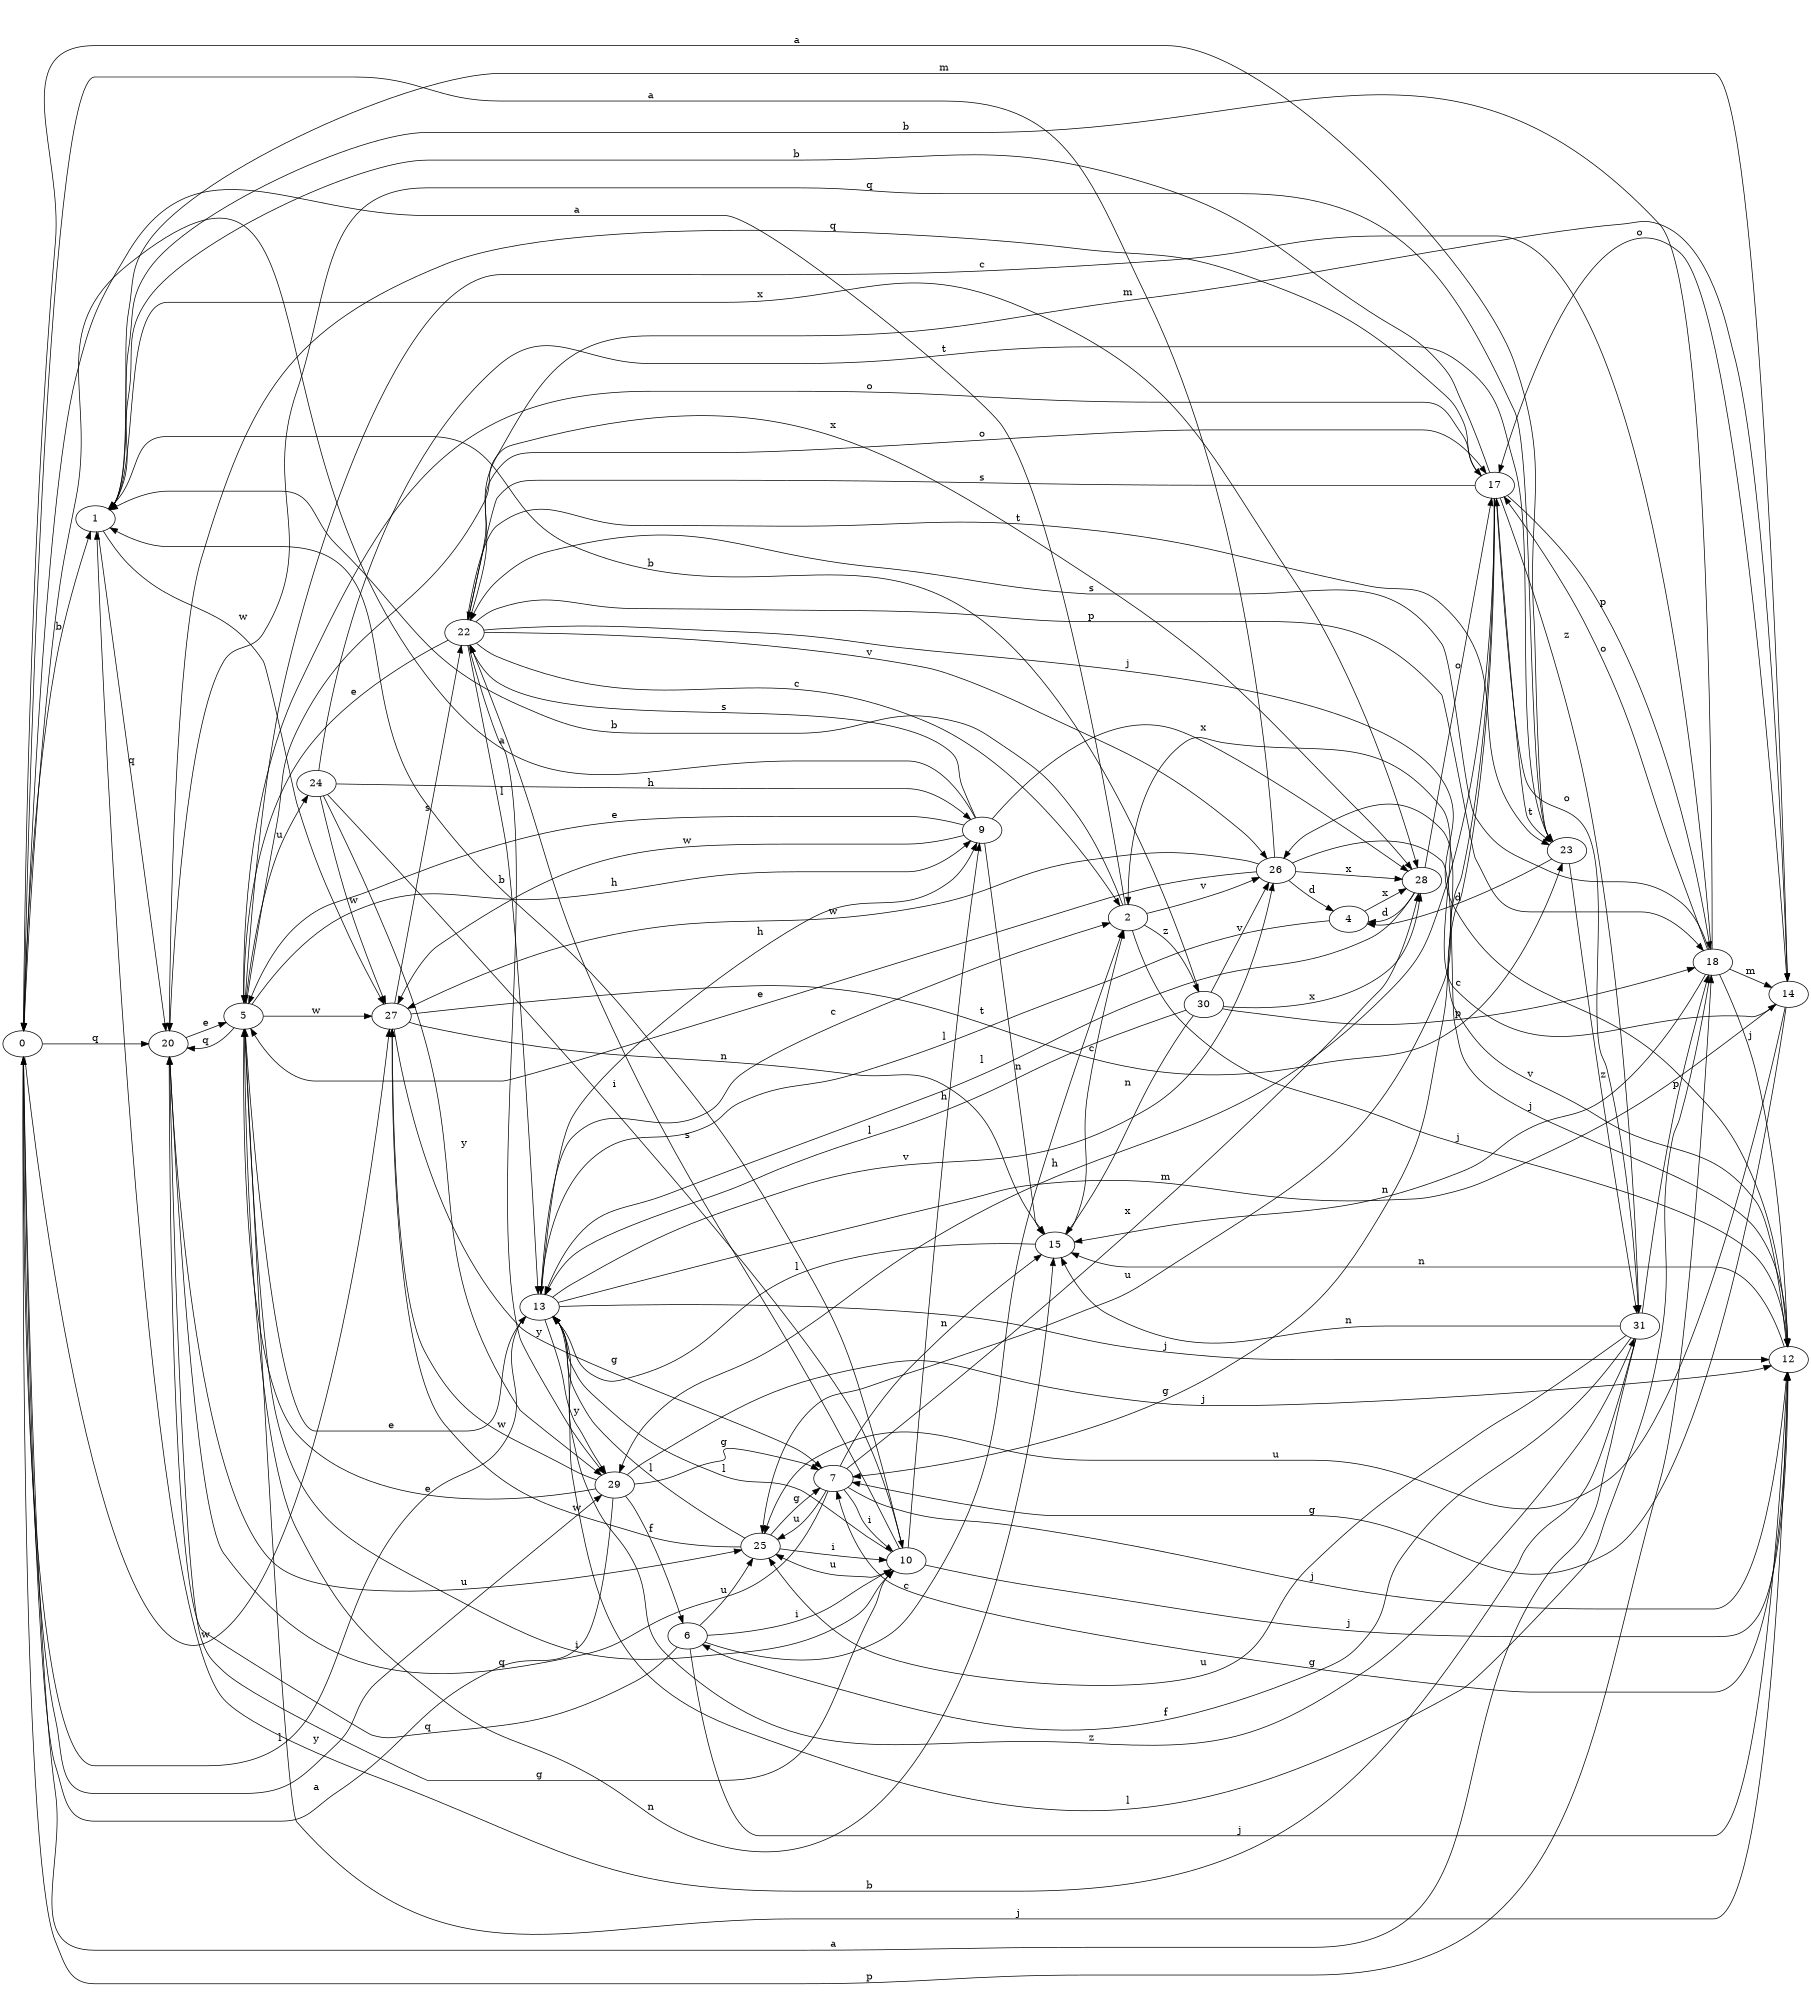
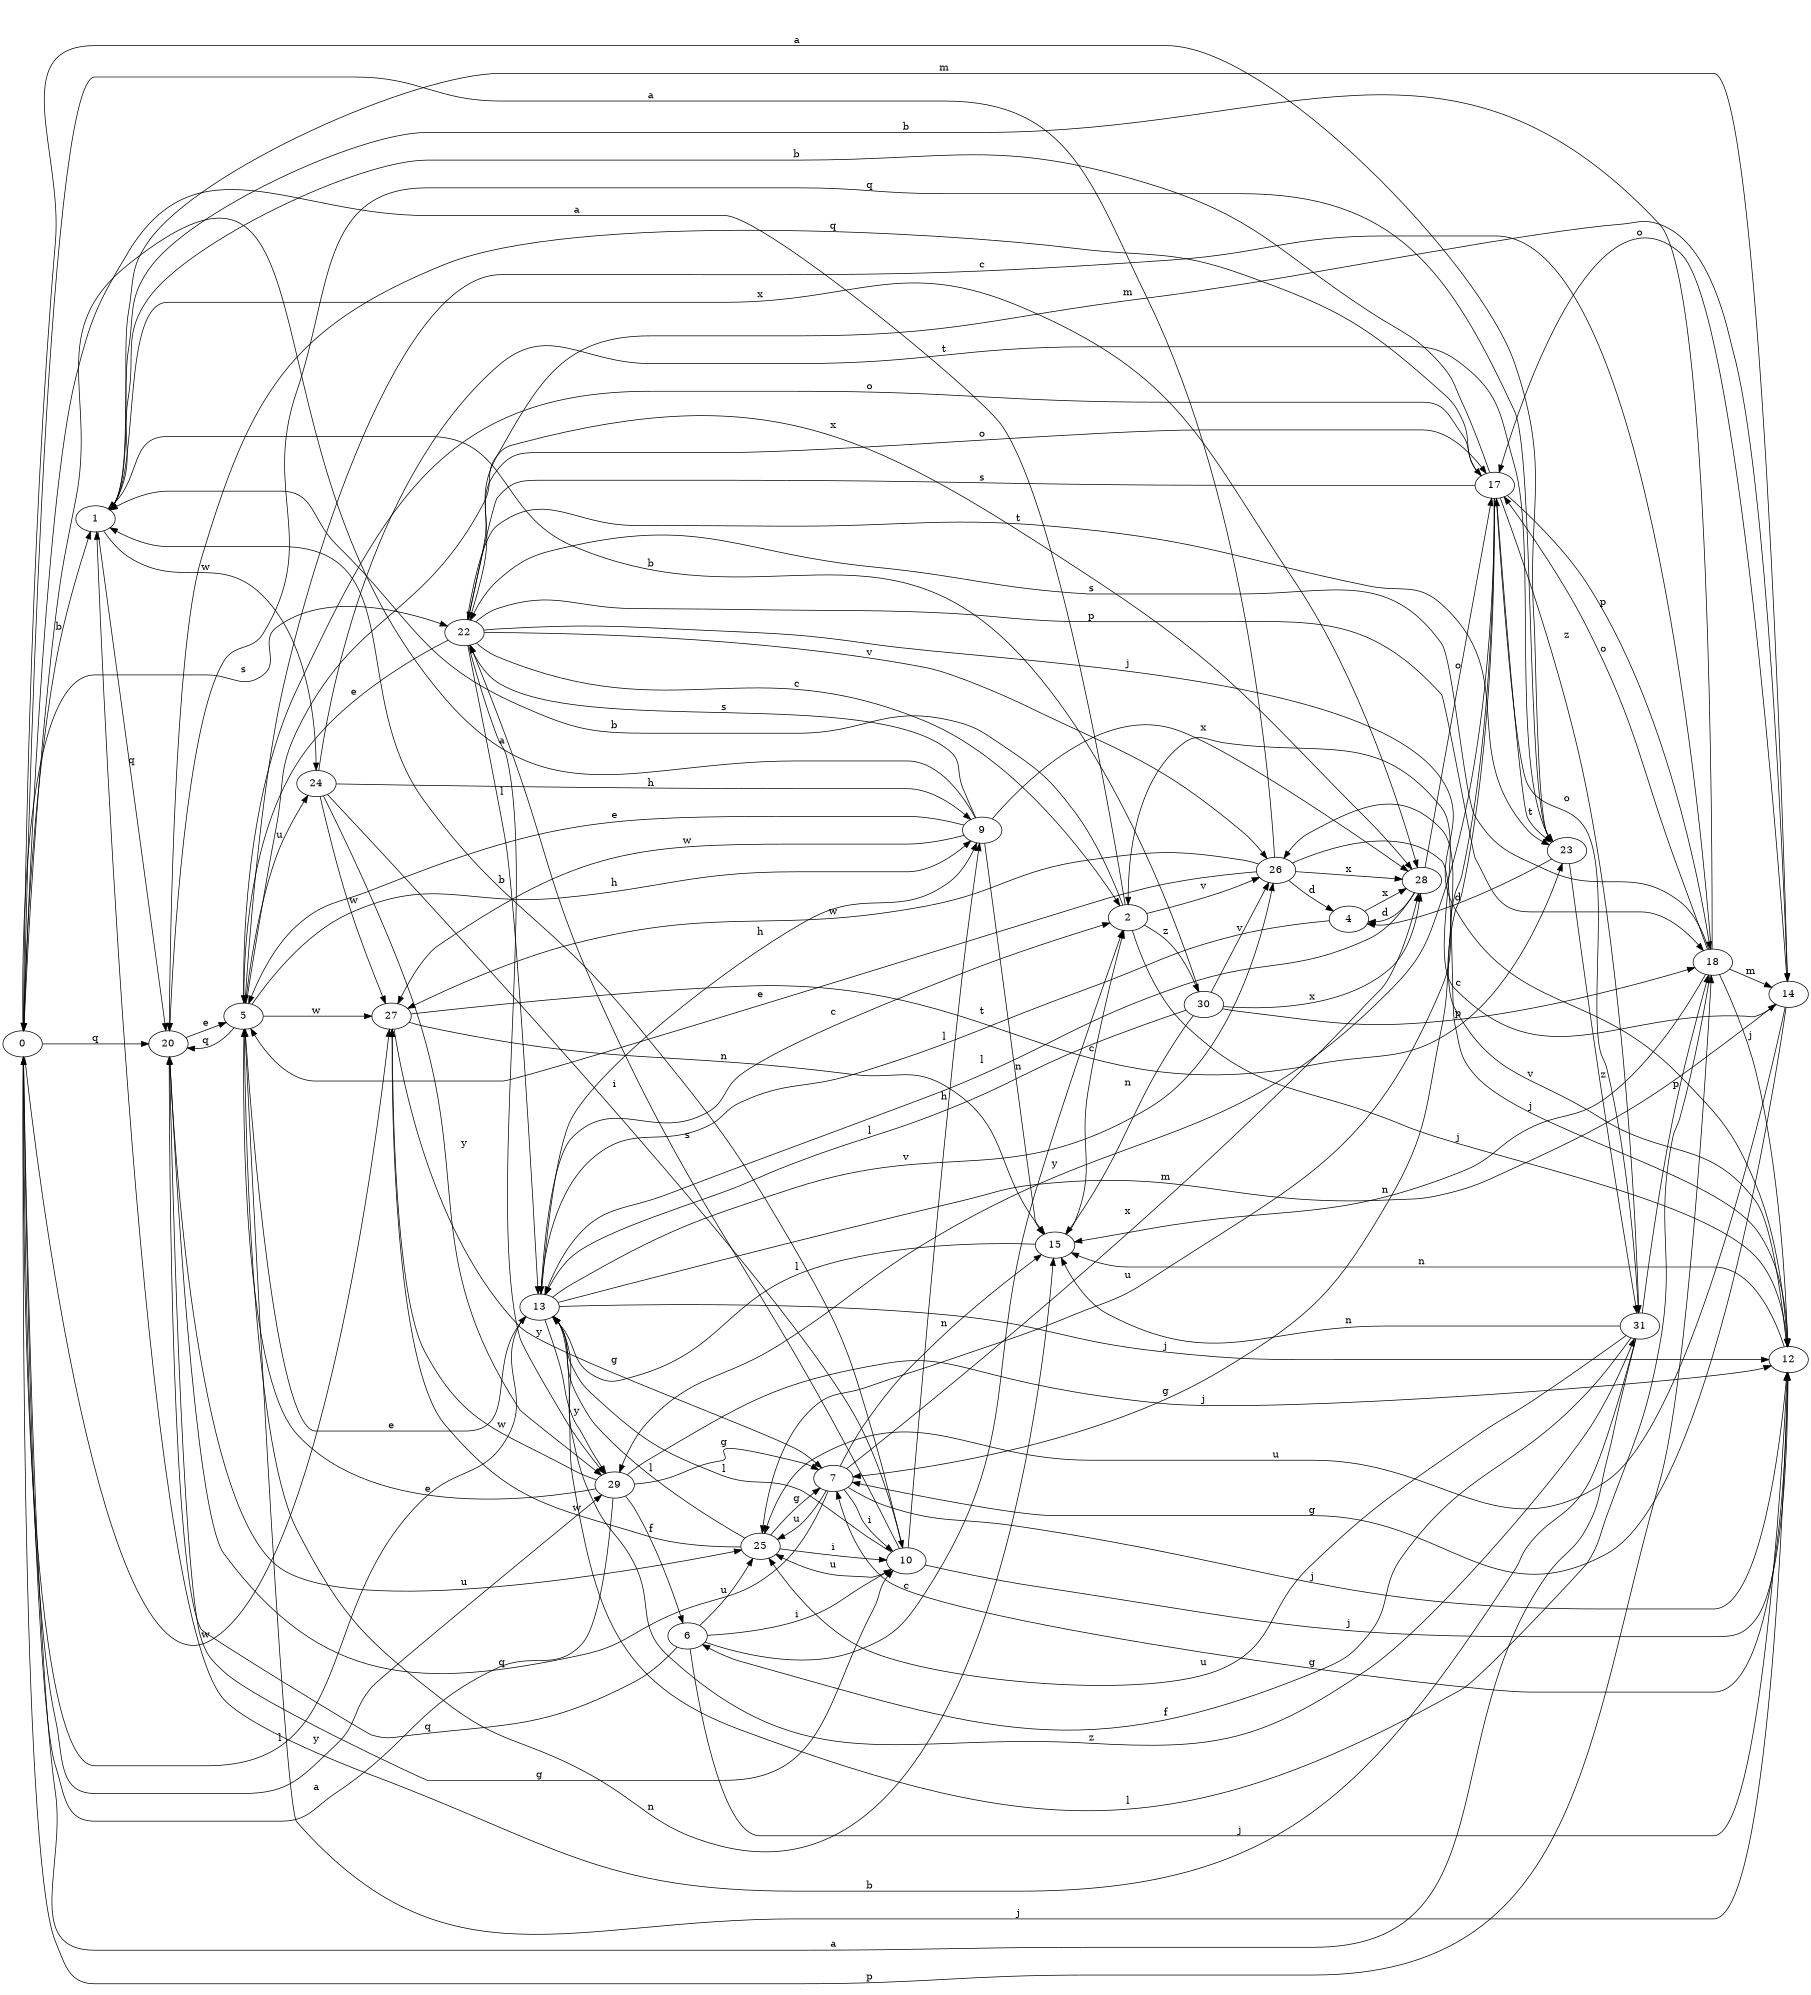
(284, 747) -> (263, 596)
(427, 828) -> (84, 680)
(1055, 1164) -> (1055, 1164)
(374, 1554) -> none
